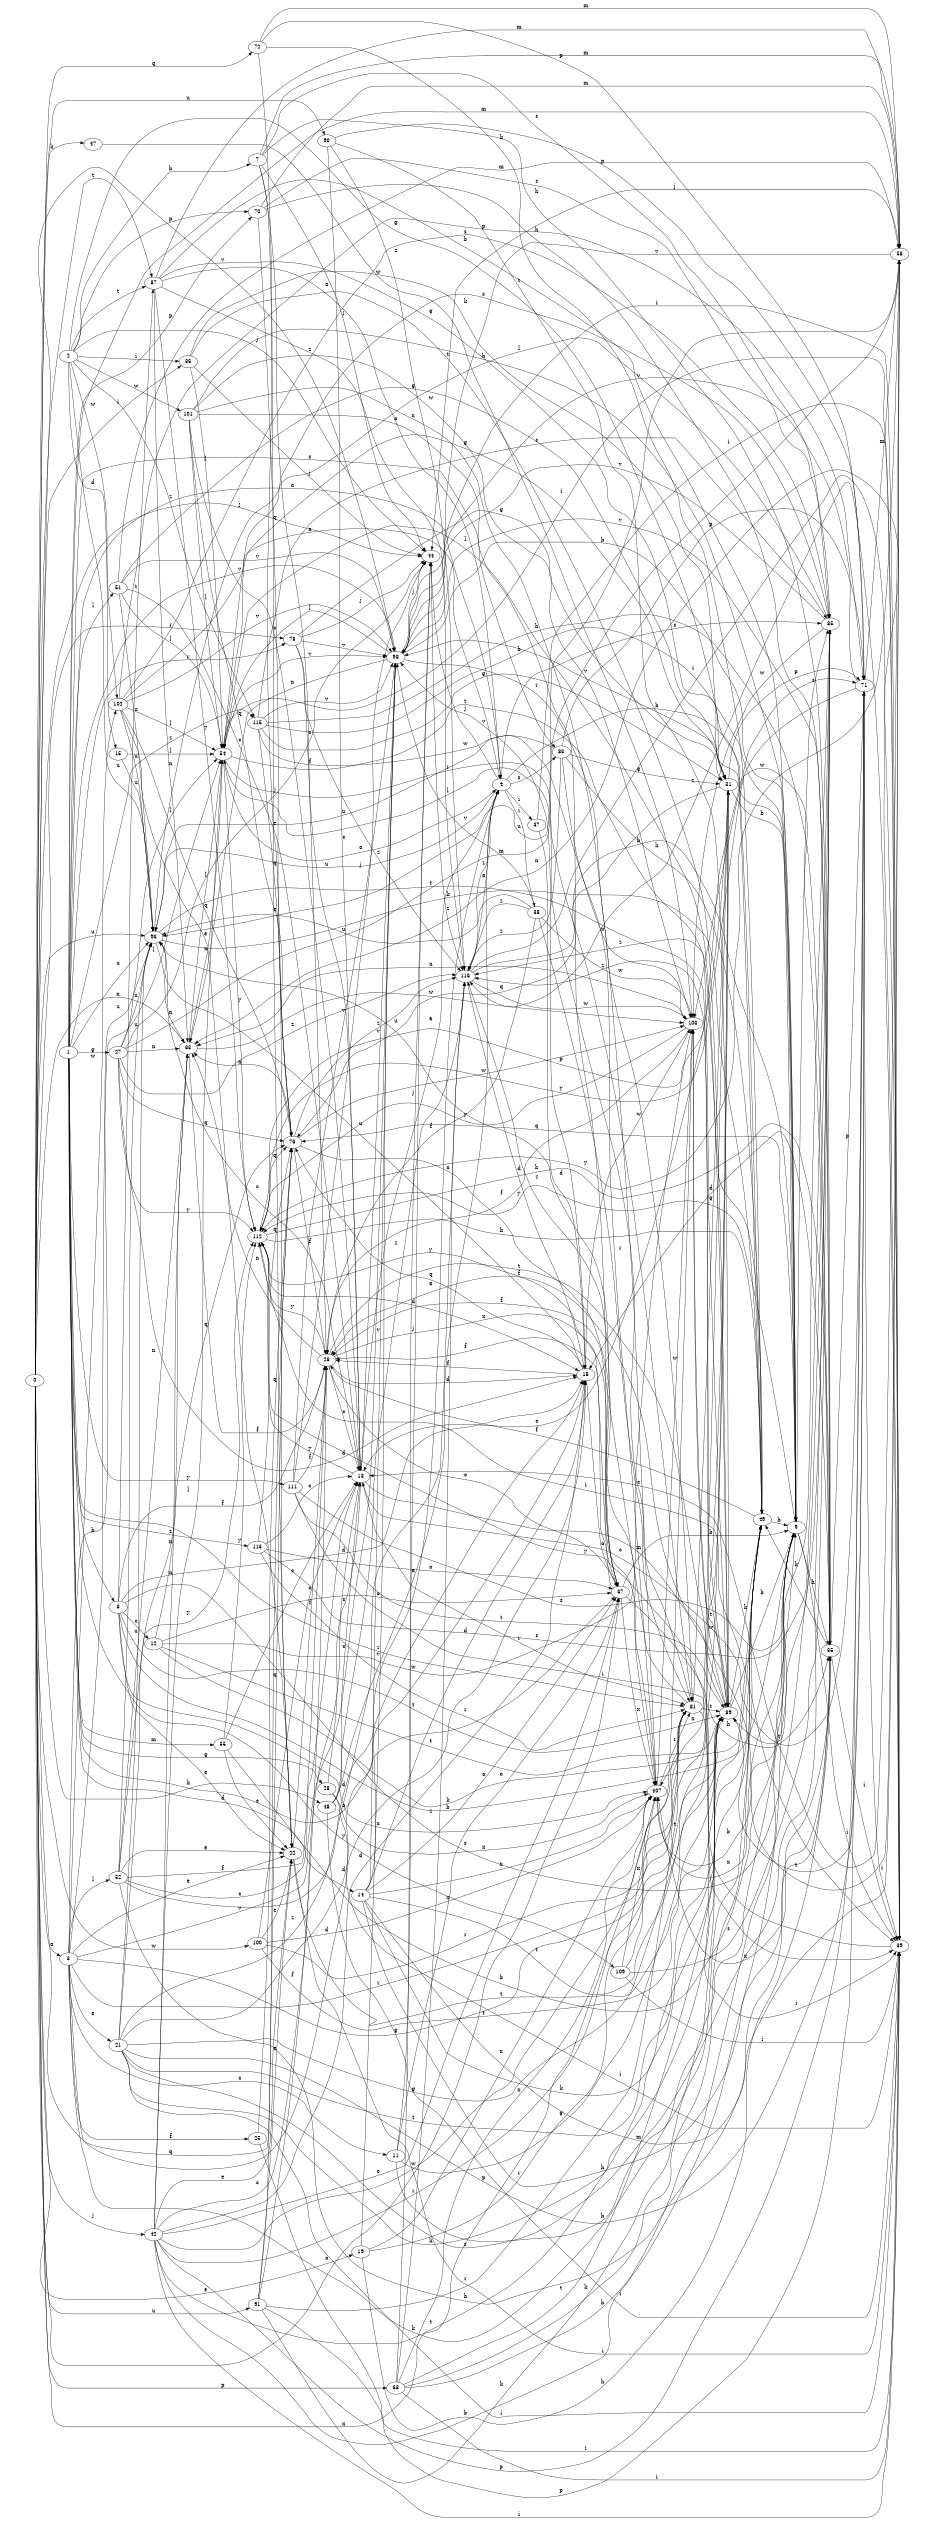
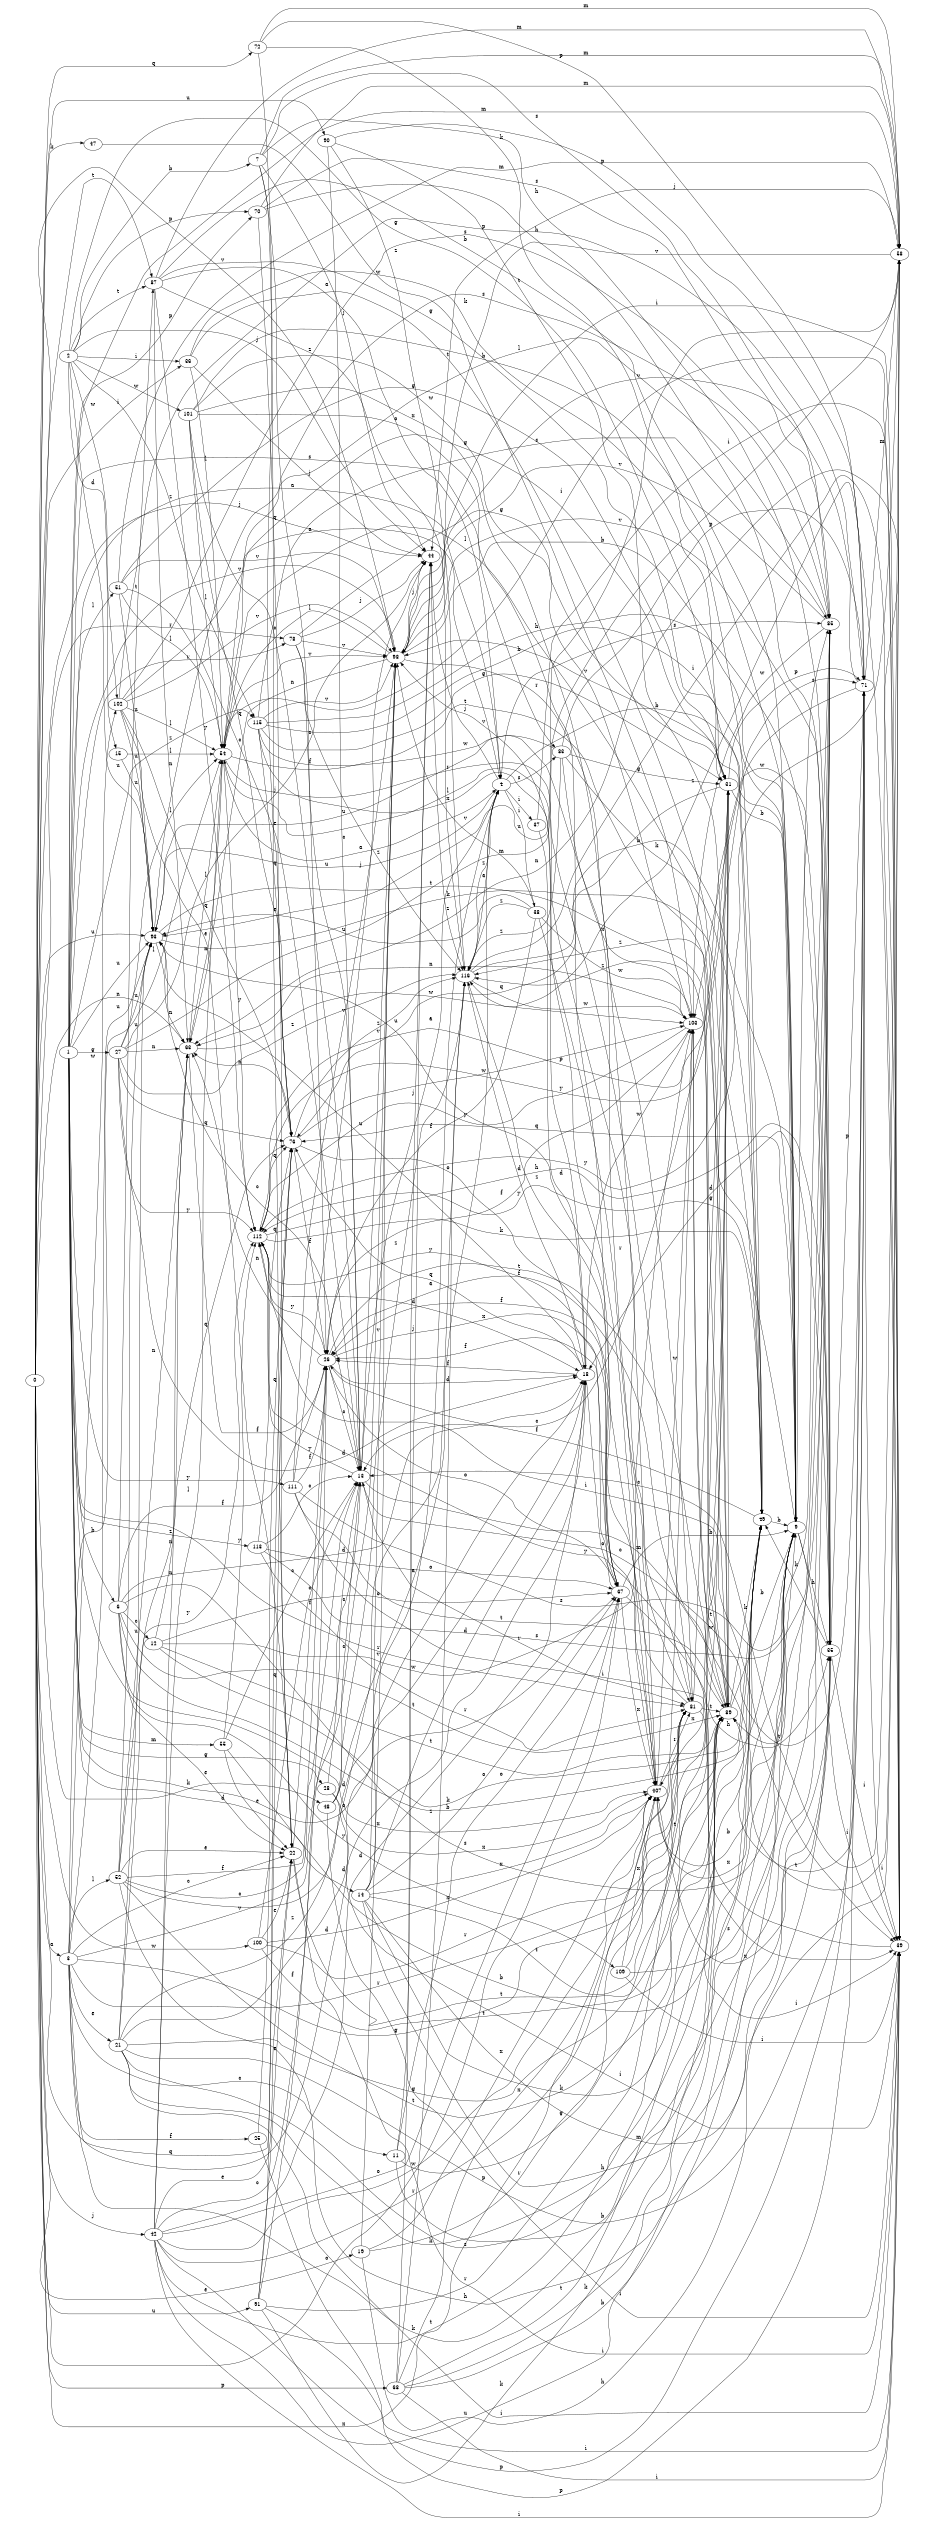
none -> (573, 1121)
(188, 1882) -> (188, 1882)
(579, 2135) -> (520, 2106)
(465, 2413) -> (465, 2413)
